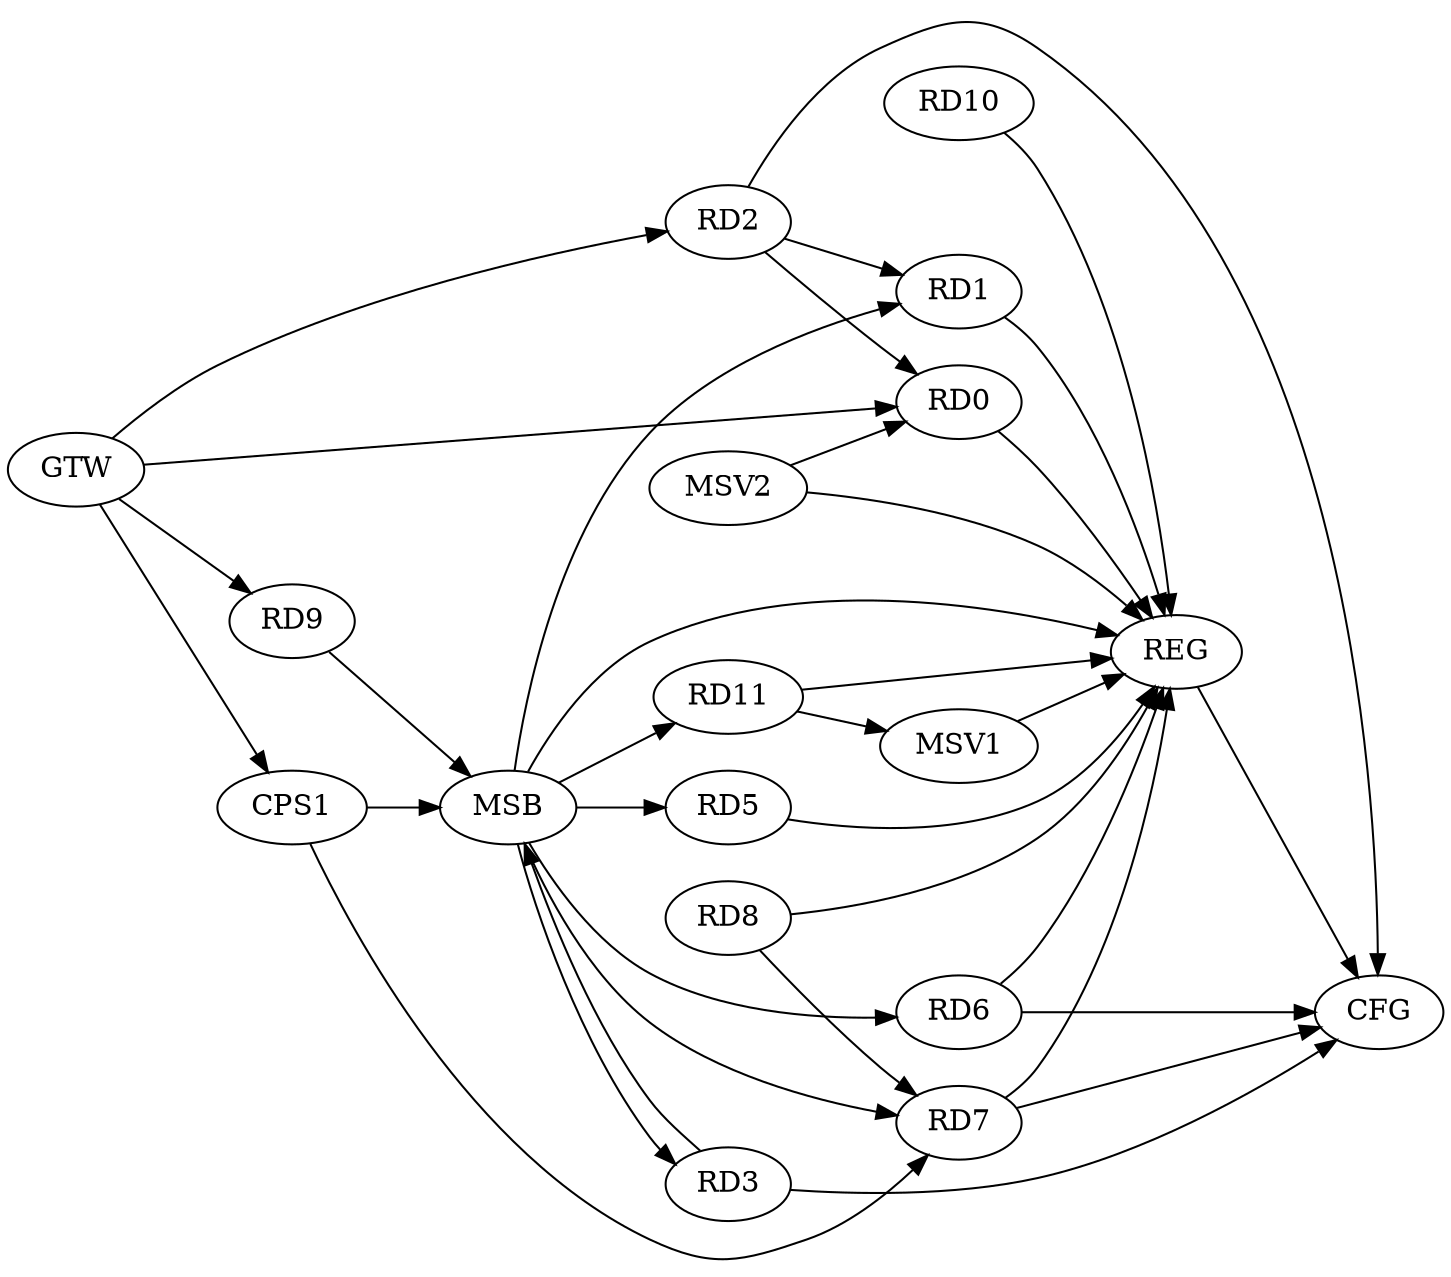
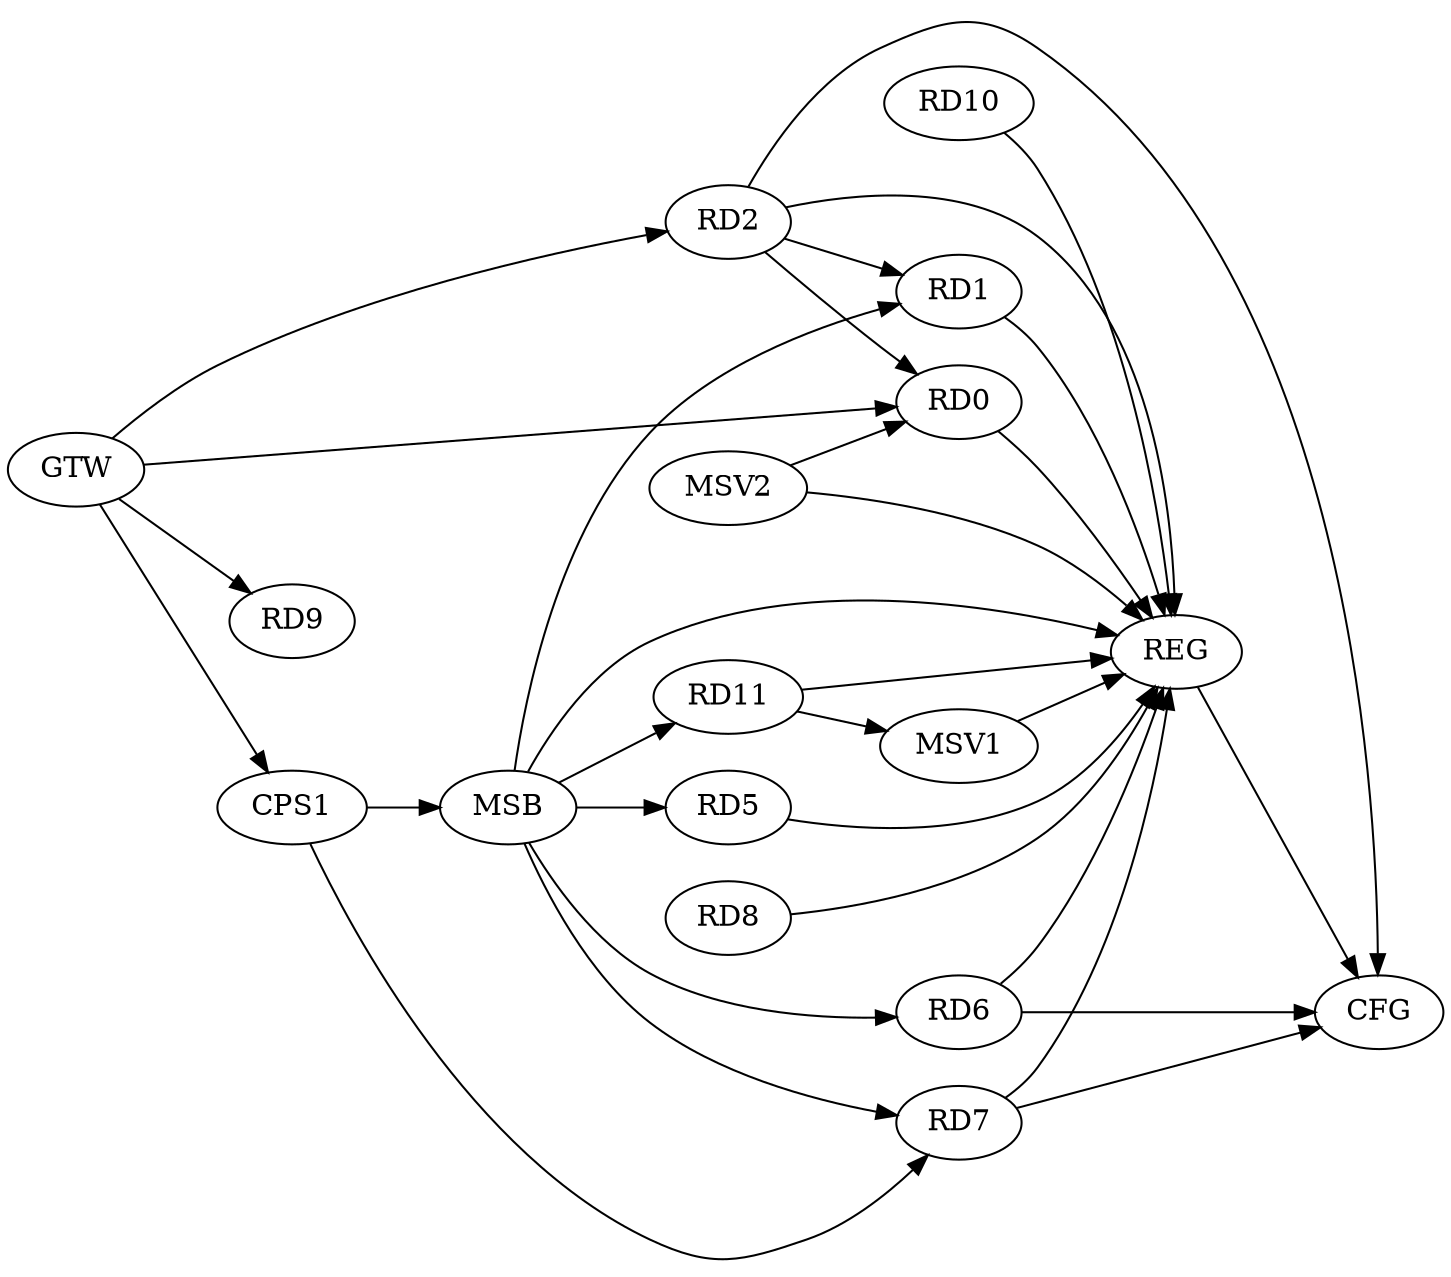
none -> (1074, 271)
(392, 707) -> none
(841, 1032) -> none
(728, 1184) -> none
